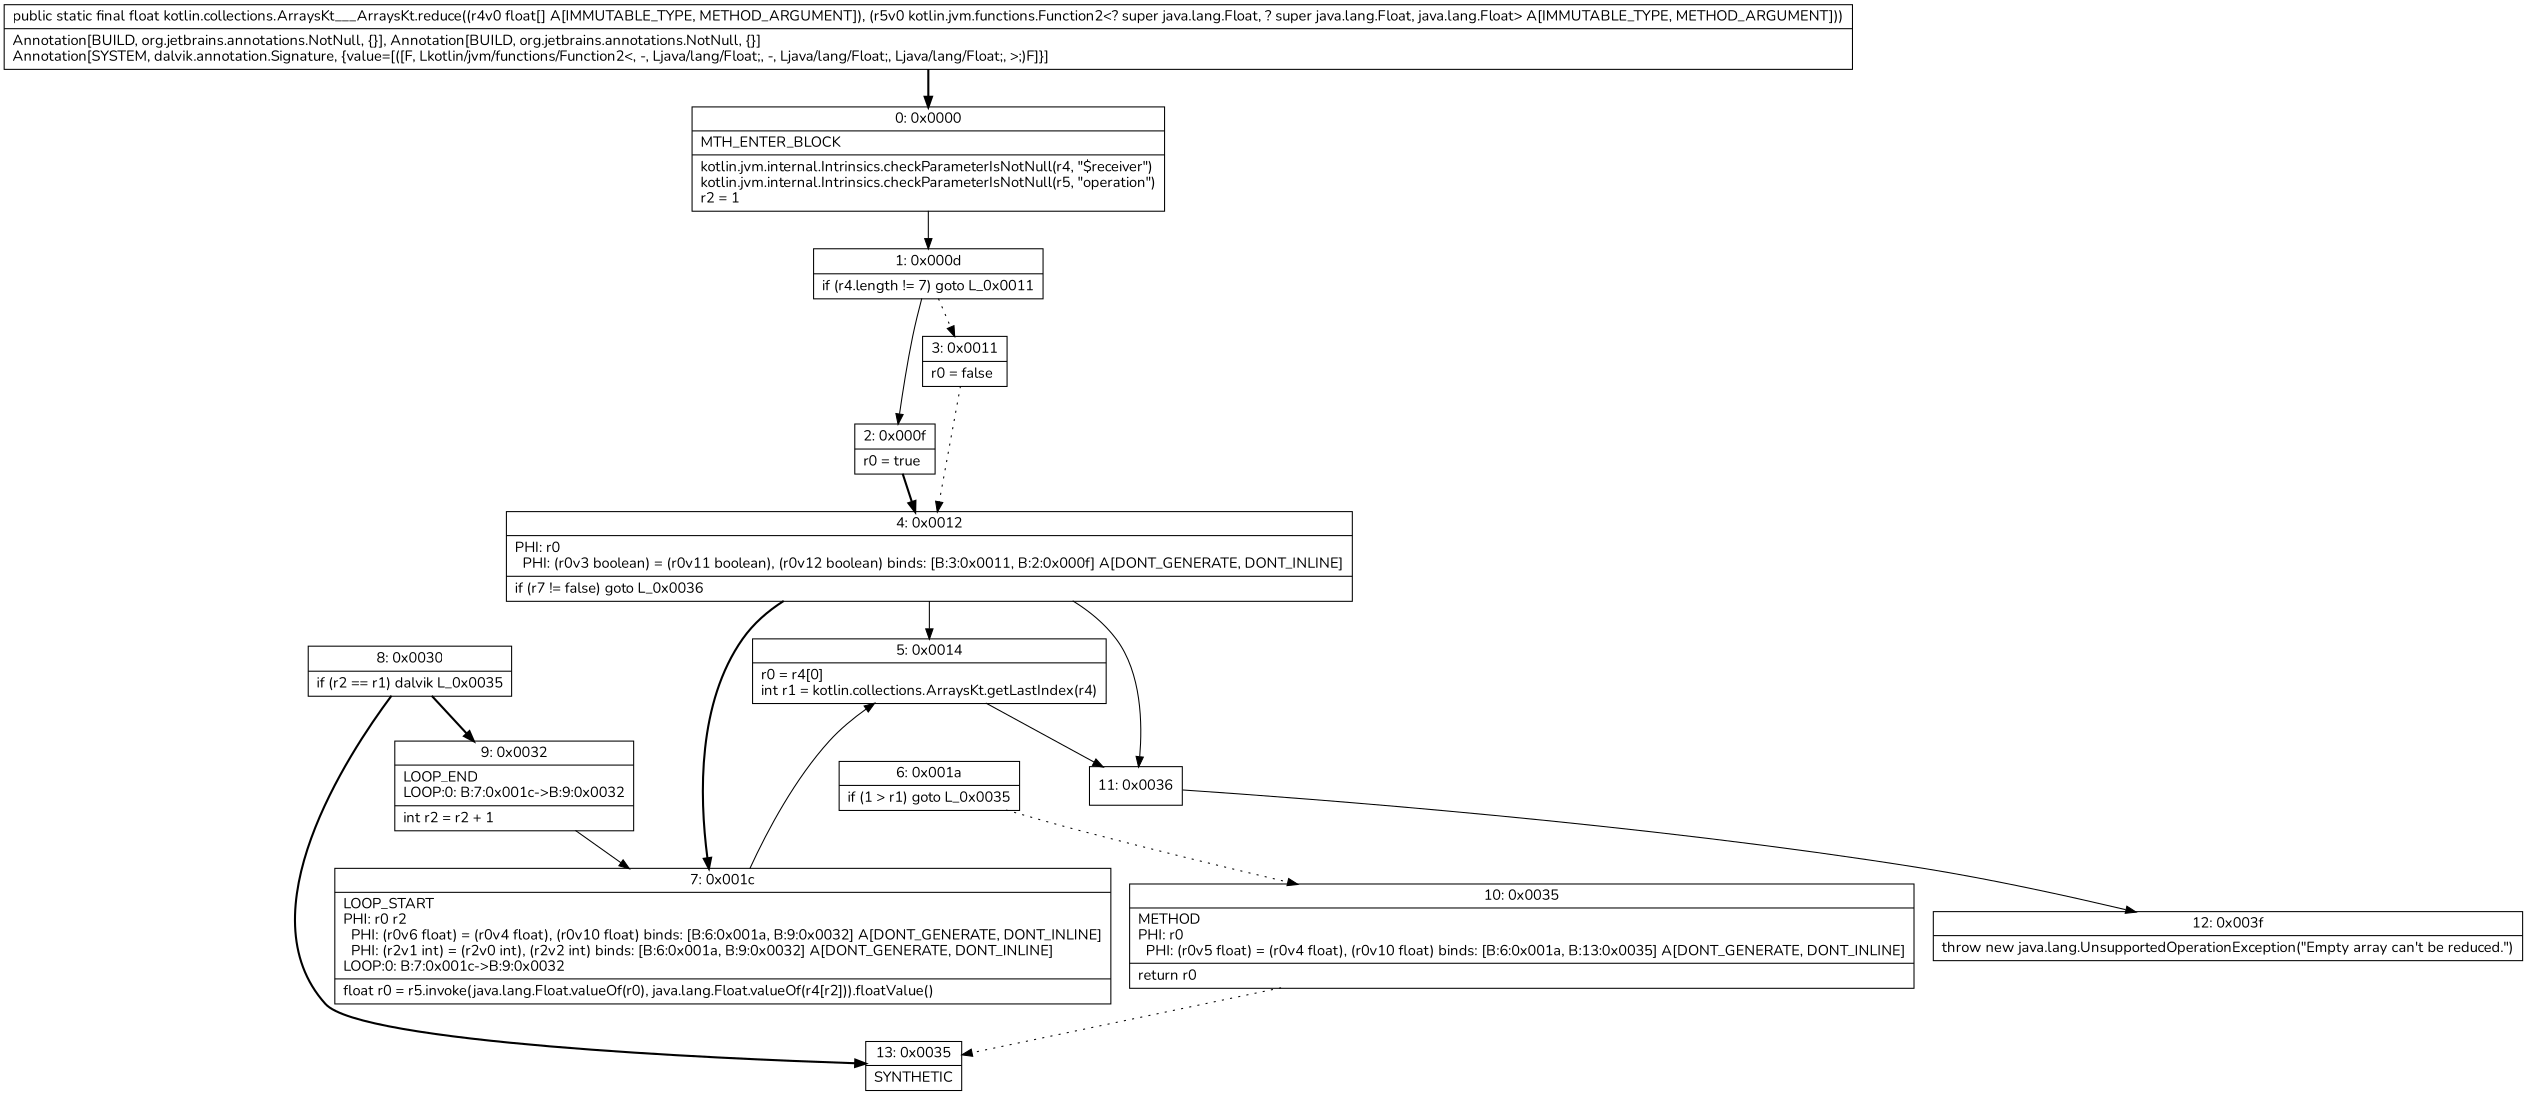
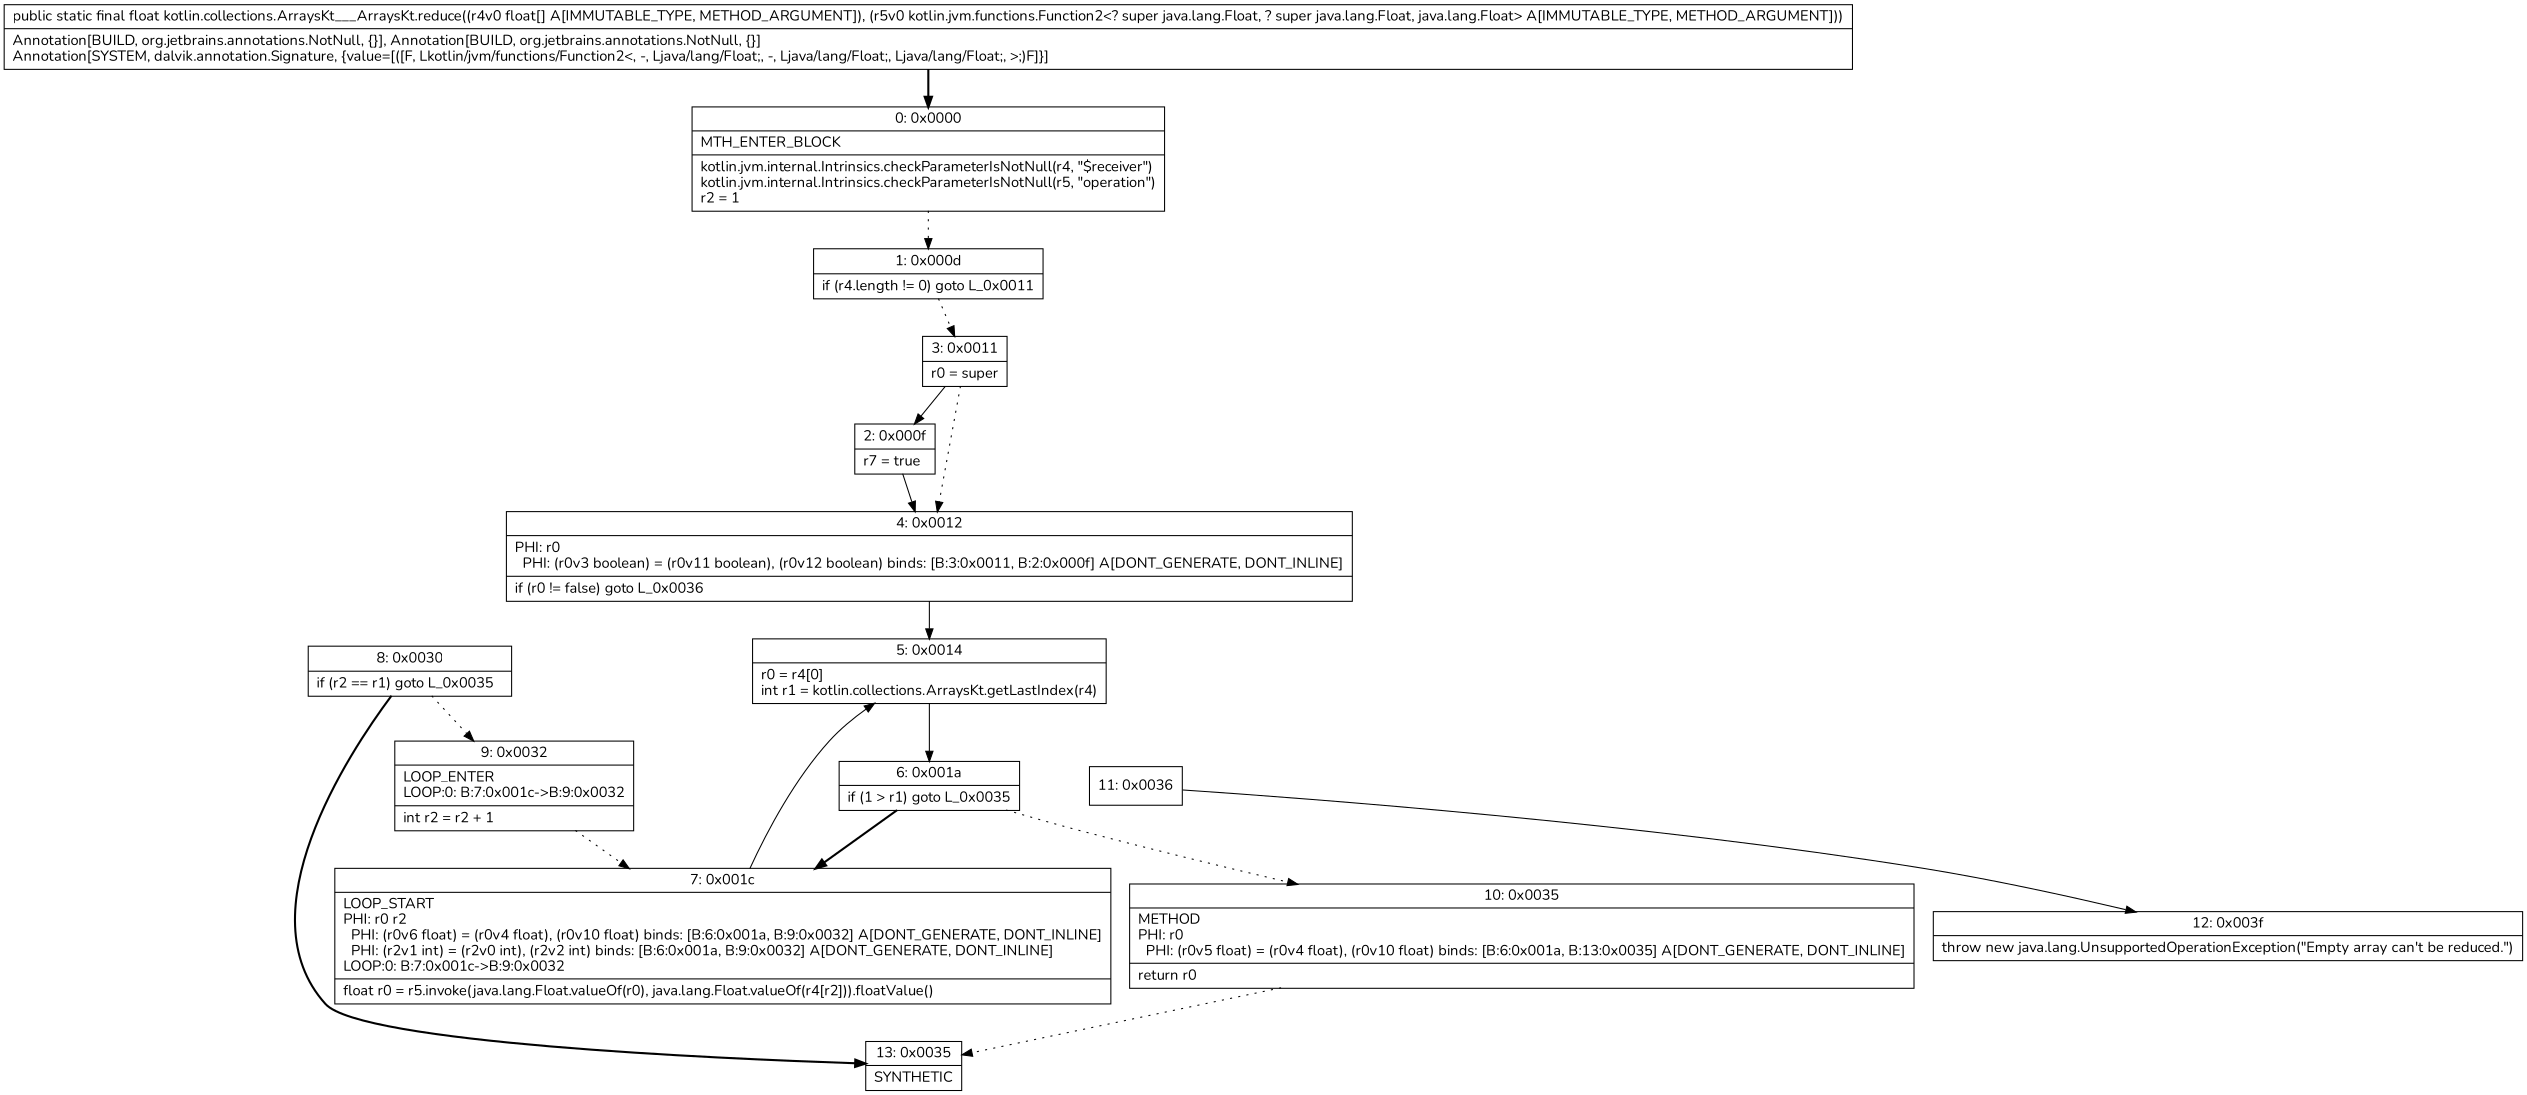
(928, 225) -> (928, 225)
(928, 286) -> (928, 286)
(909, 356) -> (933, 401)
(962, 373) -> (965, 373)
(892, 461) -> (892, 461)
(907, 488) -> (907, 488)
(609, 588) -> (609, 588)
(1131, 667) -> none
(410, 683) -> (405, 683)
(449, 715) -> (449, 715)
(710, 717) -> (861, 836)
(1040, 733) -> (929, 727)
(441, 777) -> (449, 777)
(598, 847) -> (598, 847)
